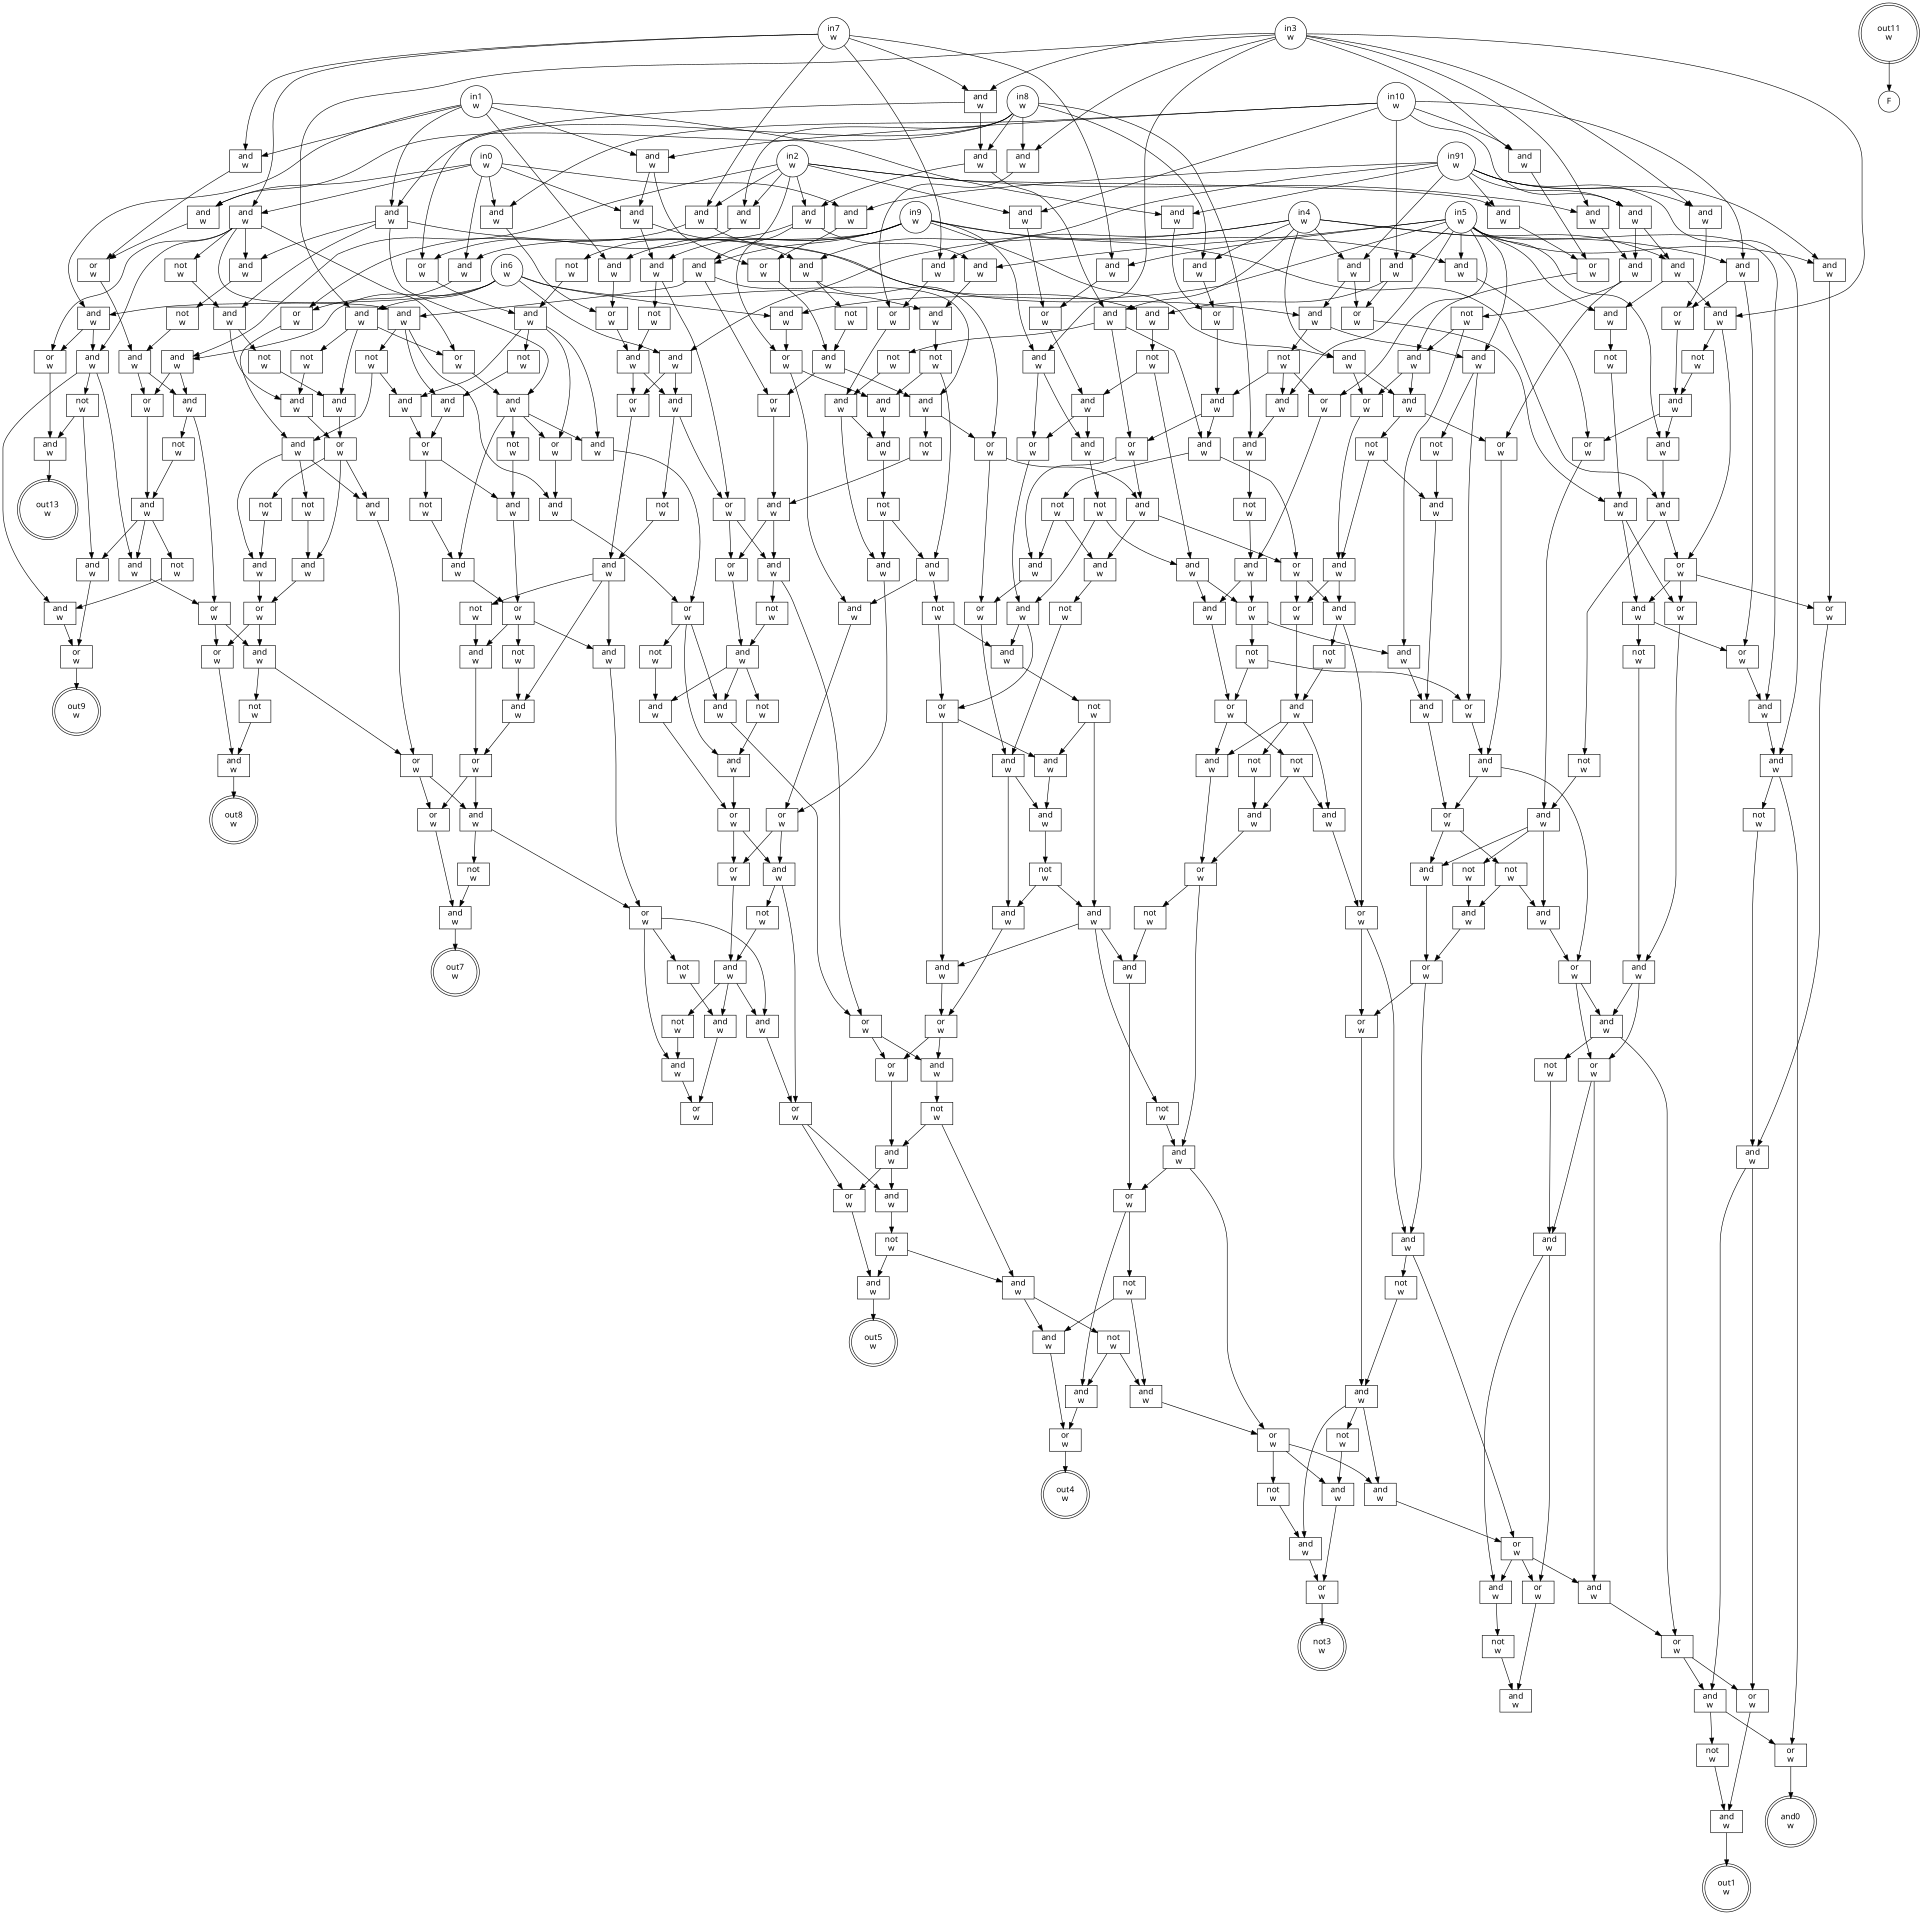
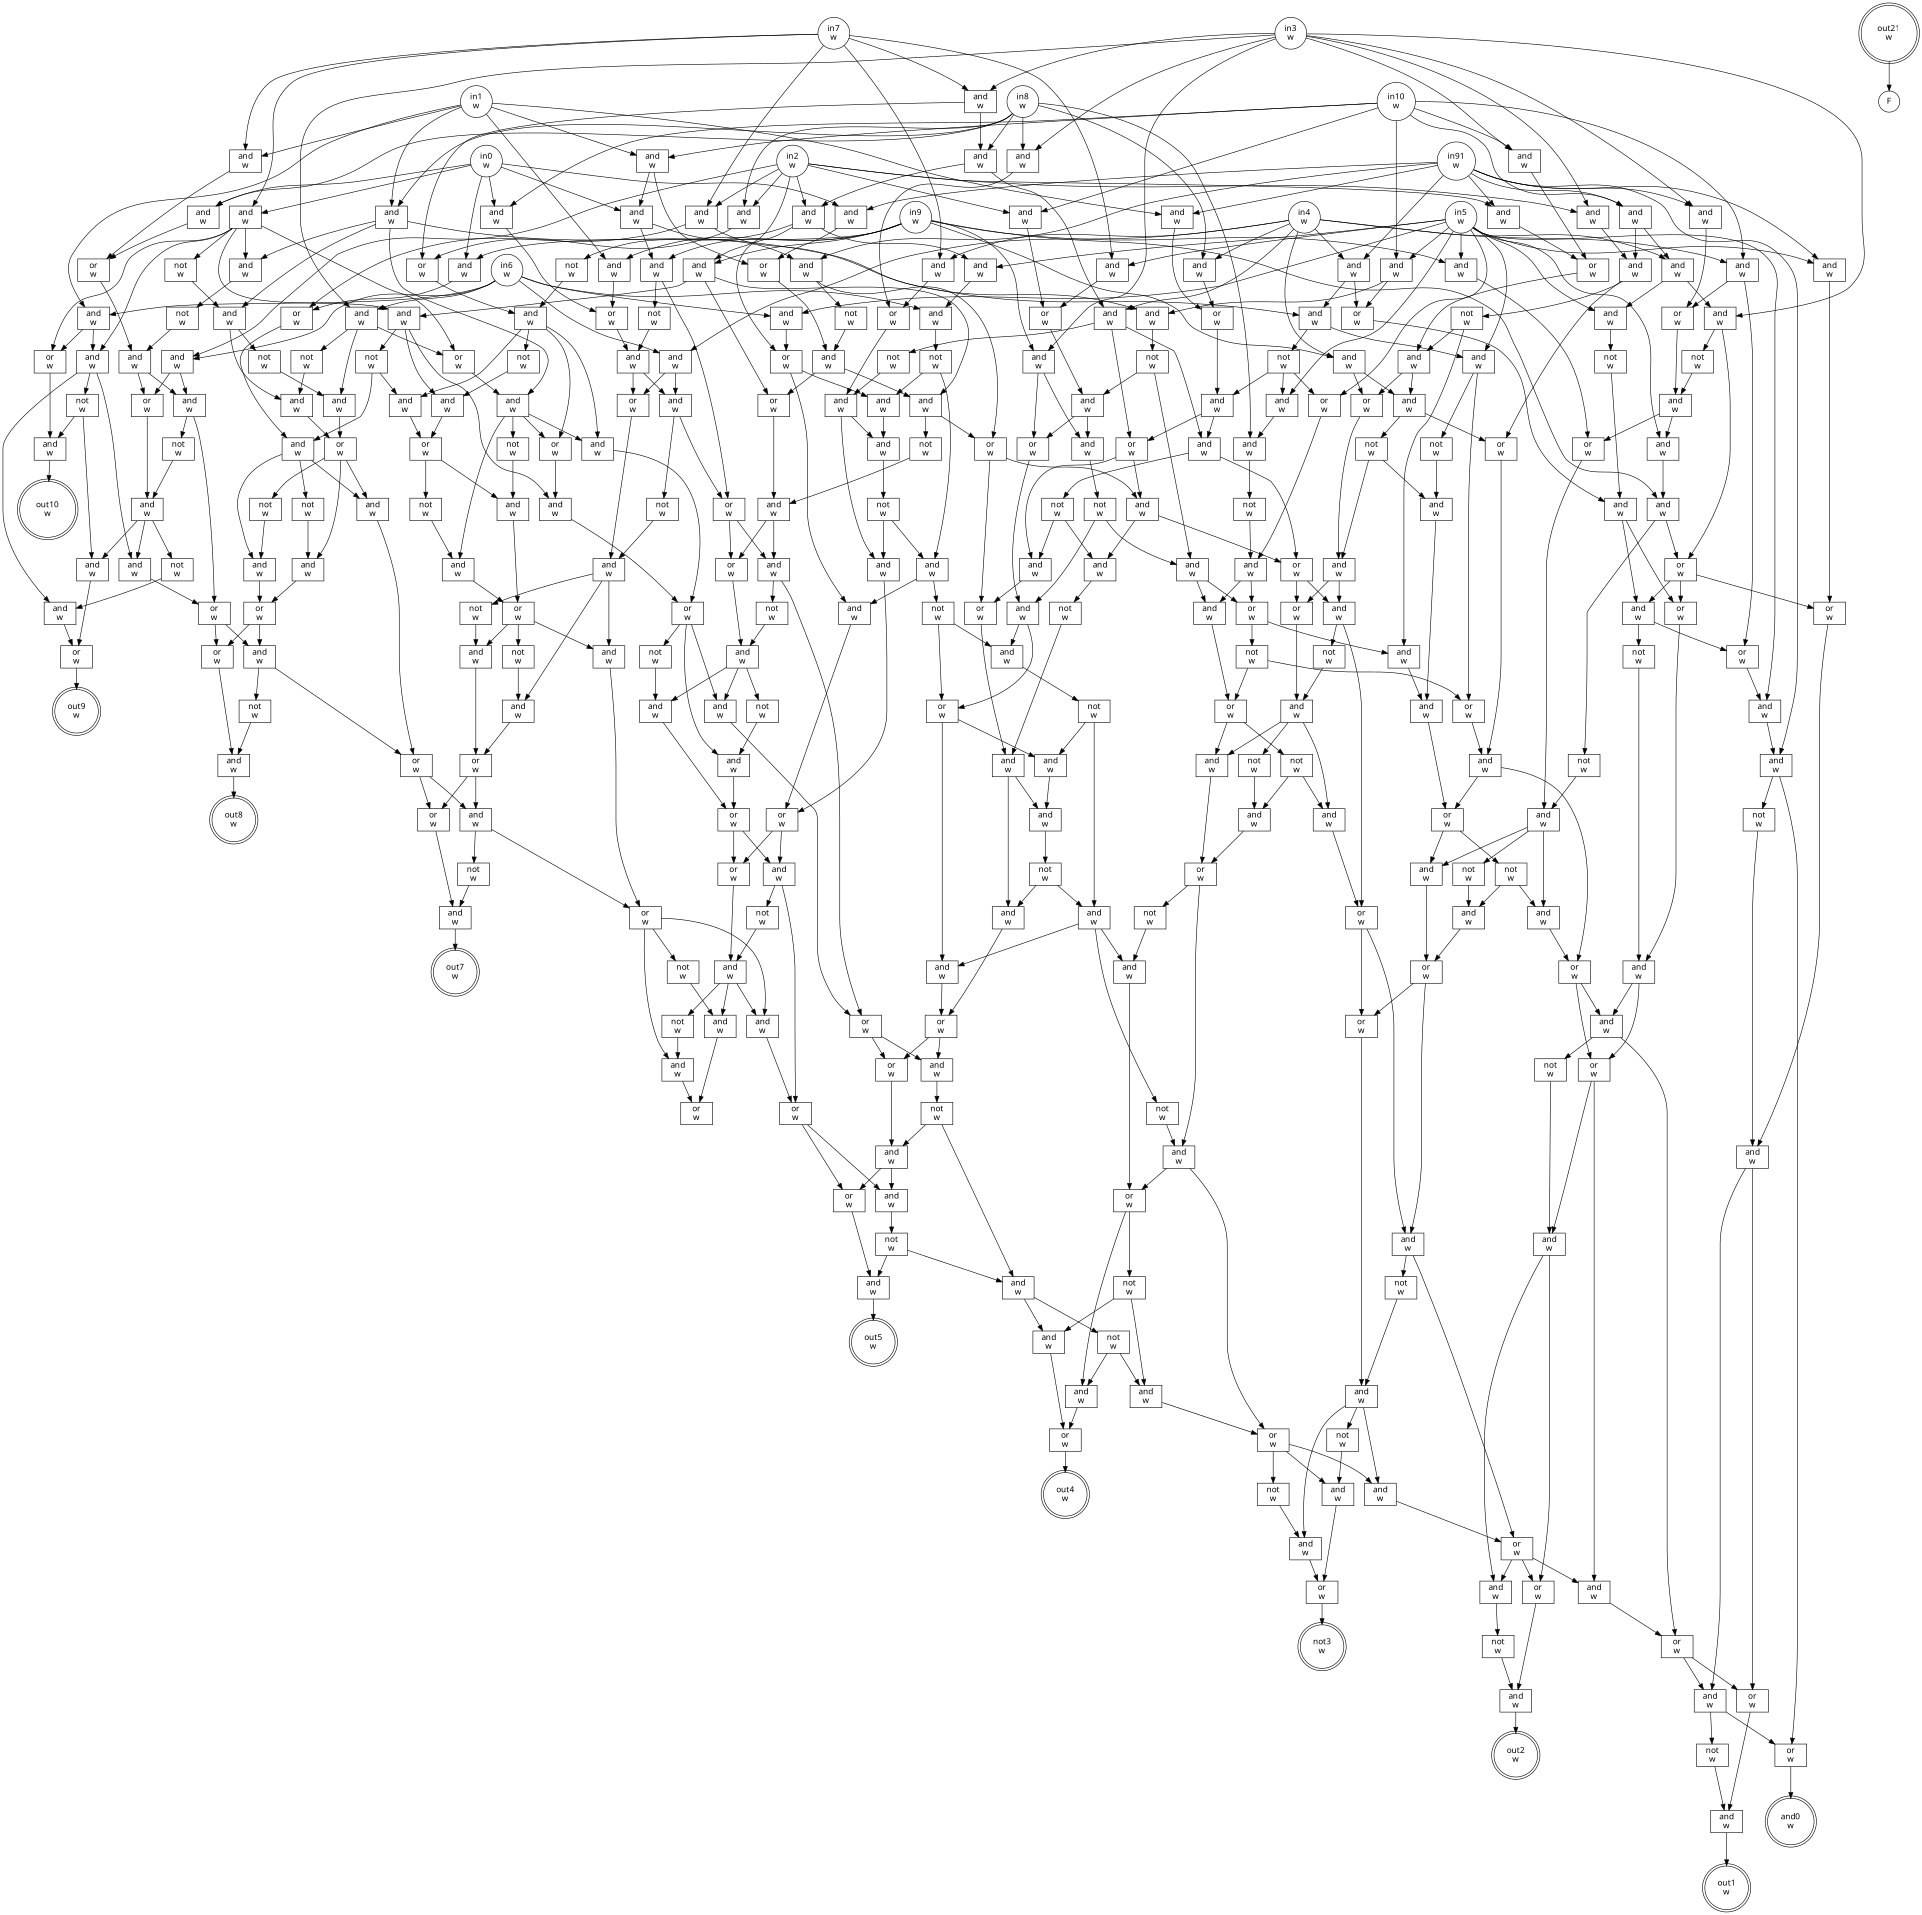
(1889, 33) -> (1889, 33)
(48, 509) -> (48, 509)
none -> (1516, 1755)
